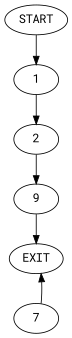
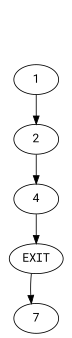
(36, 20) -> none
(36, 199) -> (36, 199)
(42, 293) -> (31, 284)
